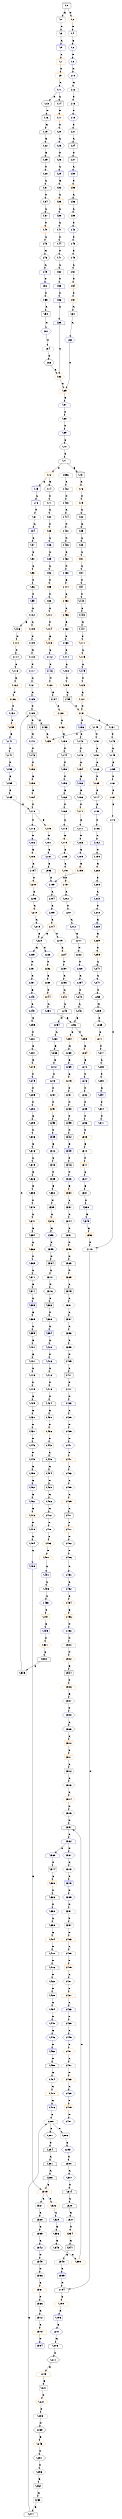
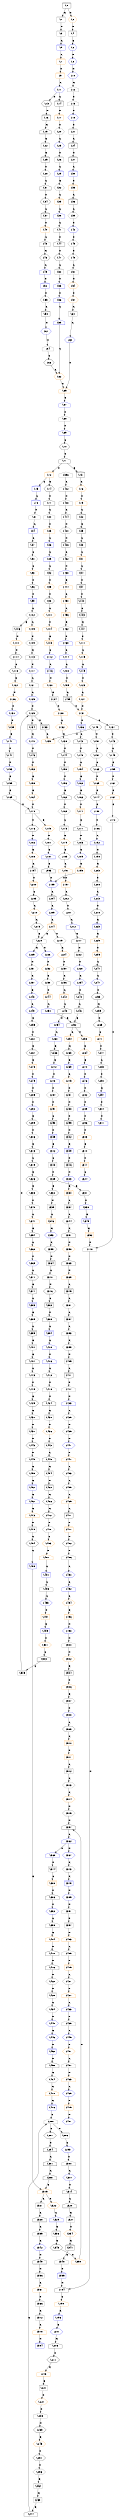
(85, 1185) -> (68, 1184)
